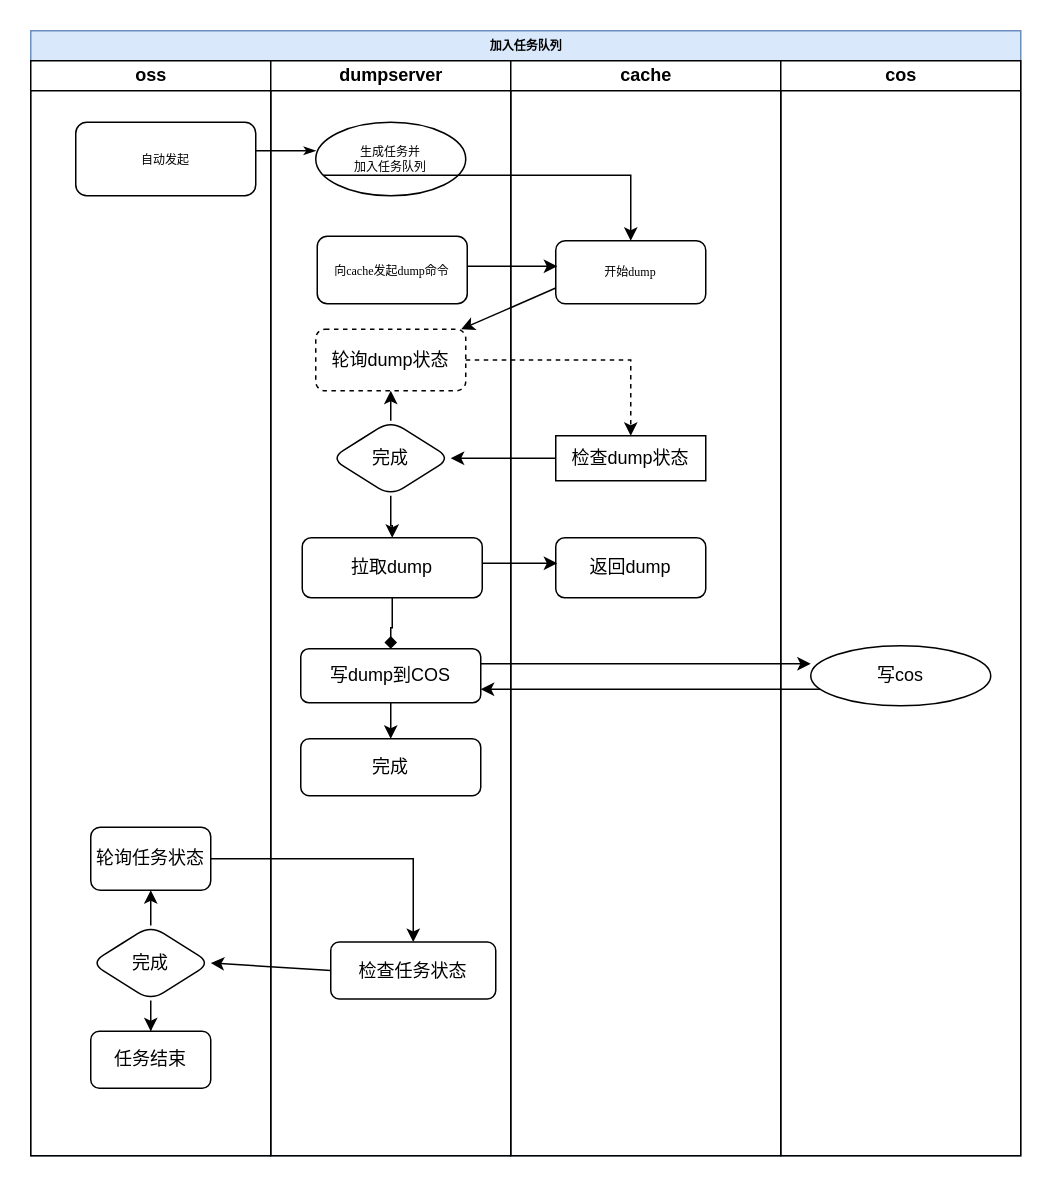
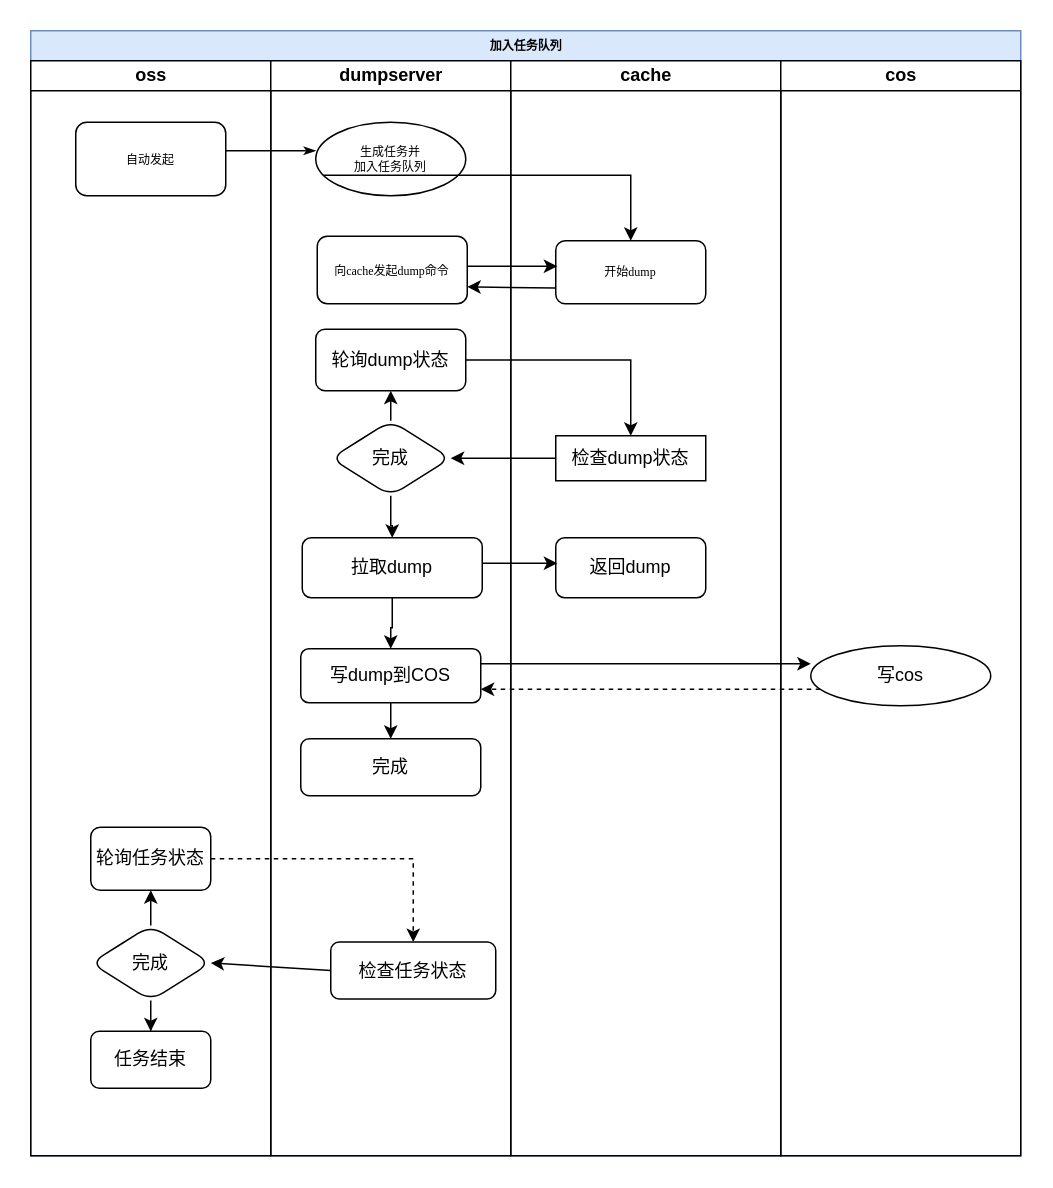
(166, 159) -> (151, 159)
(513, 307) -> (516, 287)
(391, 360) -> (391, 360)
(579, 360) -> (579, 360)
(391, 636) -> (391, 637)
(654, 689) -> (654, 689)
(347, 859) -> (347, 859)
